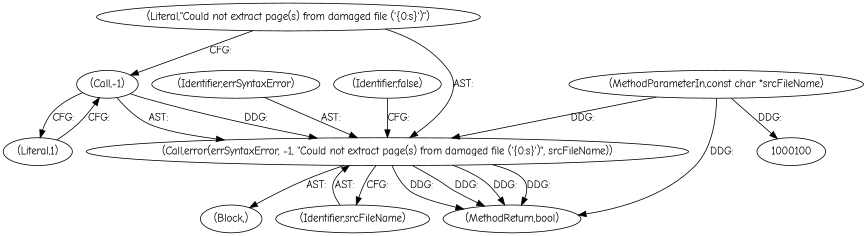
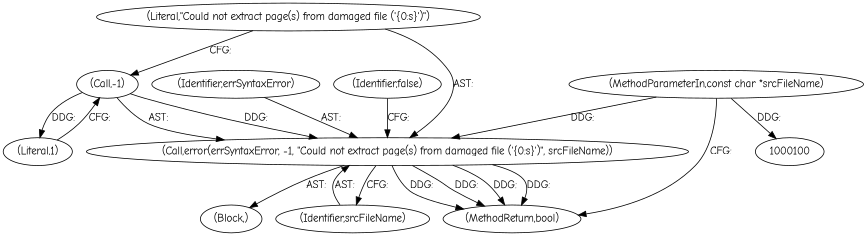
(65, 118) -> (65, 118)
(724, 152) -> (723, 152)
